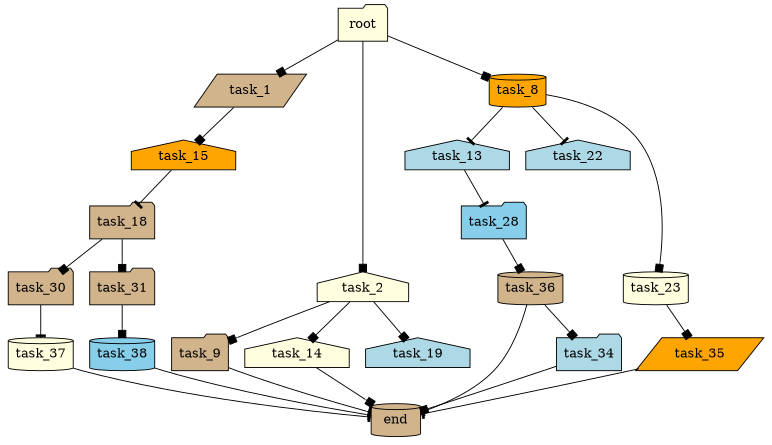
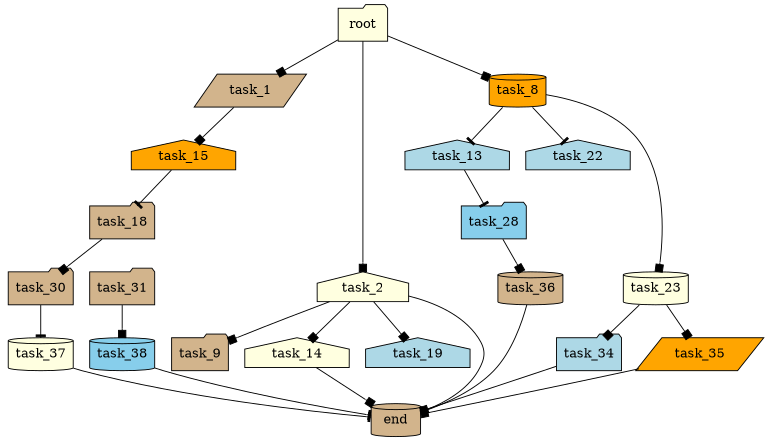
(122, 251) -> none
(557, 318) -> (626, 318)
(297, 391) -> (483, 346)
(532, 391) -> (532, 391)
